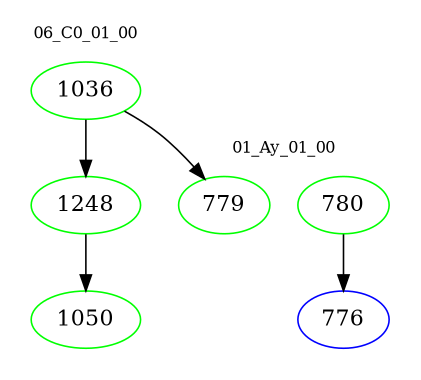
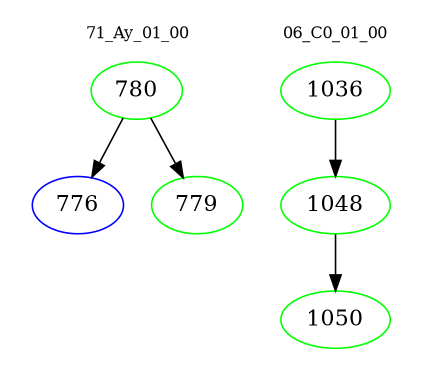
(175, 148) -> (163, 141)
(284, 149) -> (138, 34)
(86, 205) -> (336, 205)
